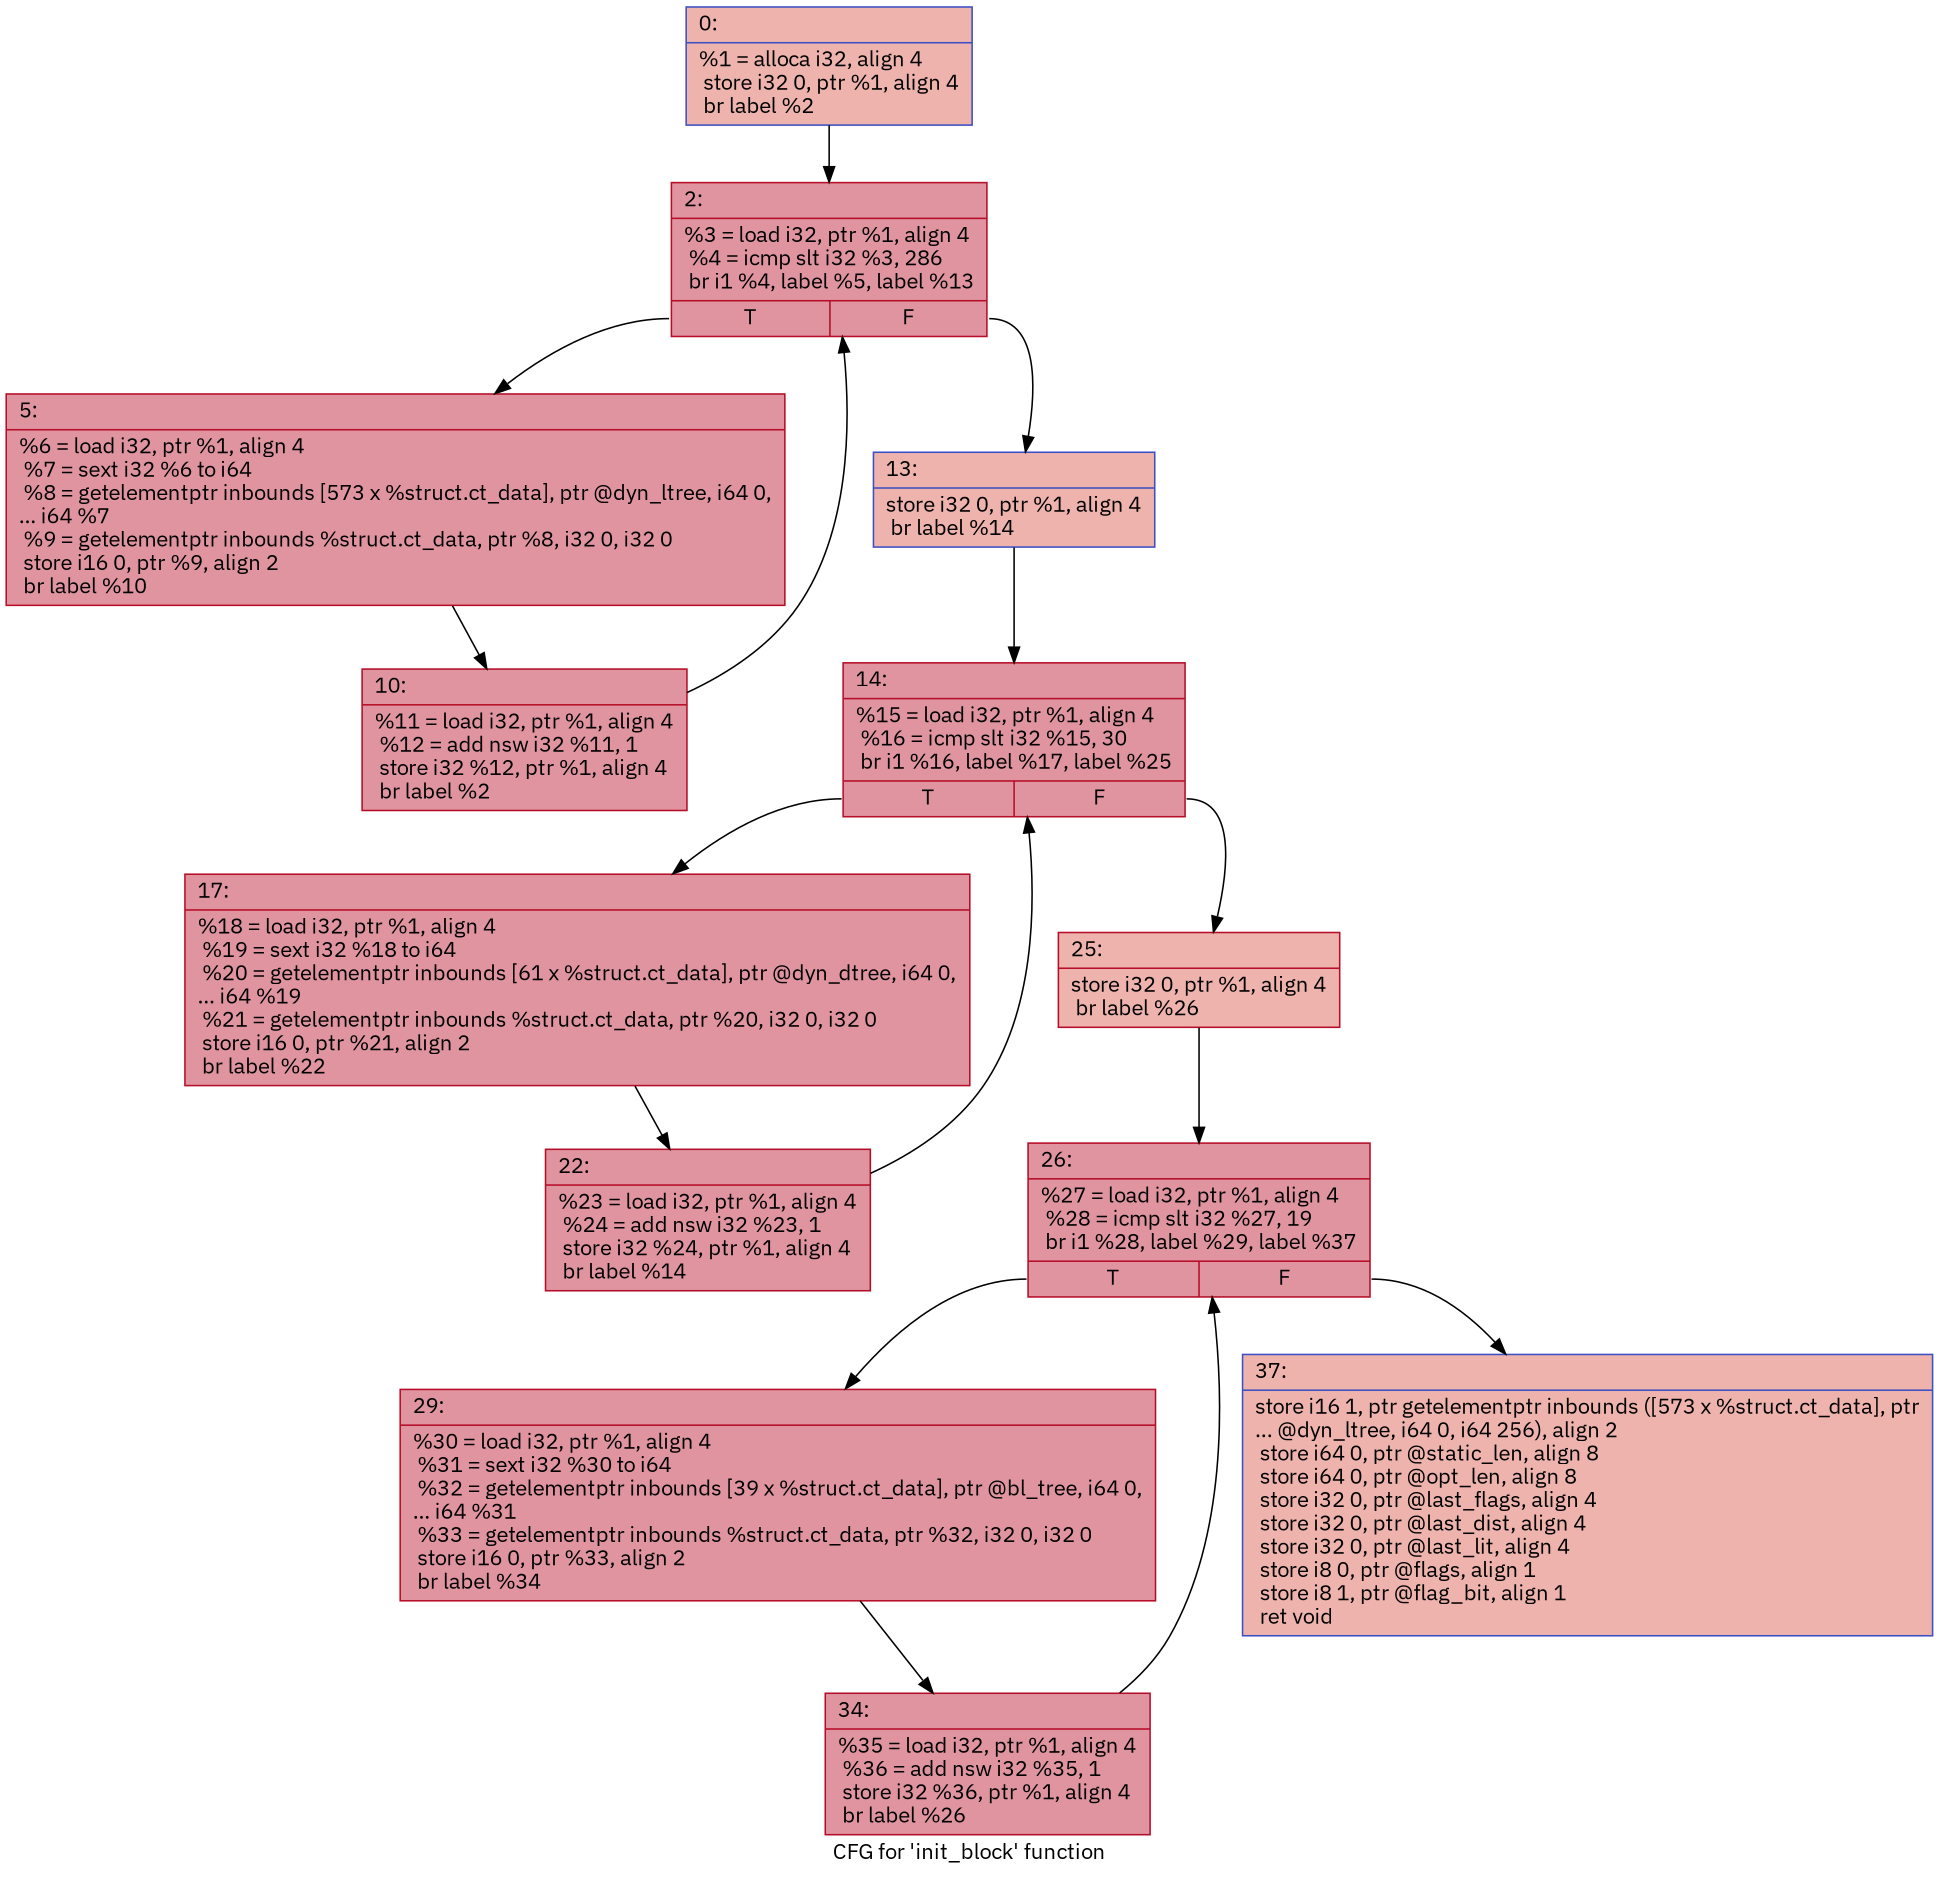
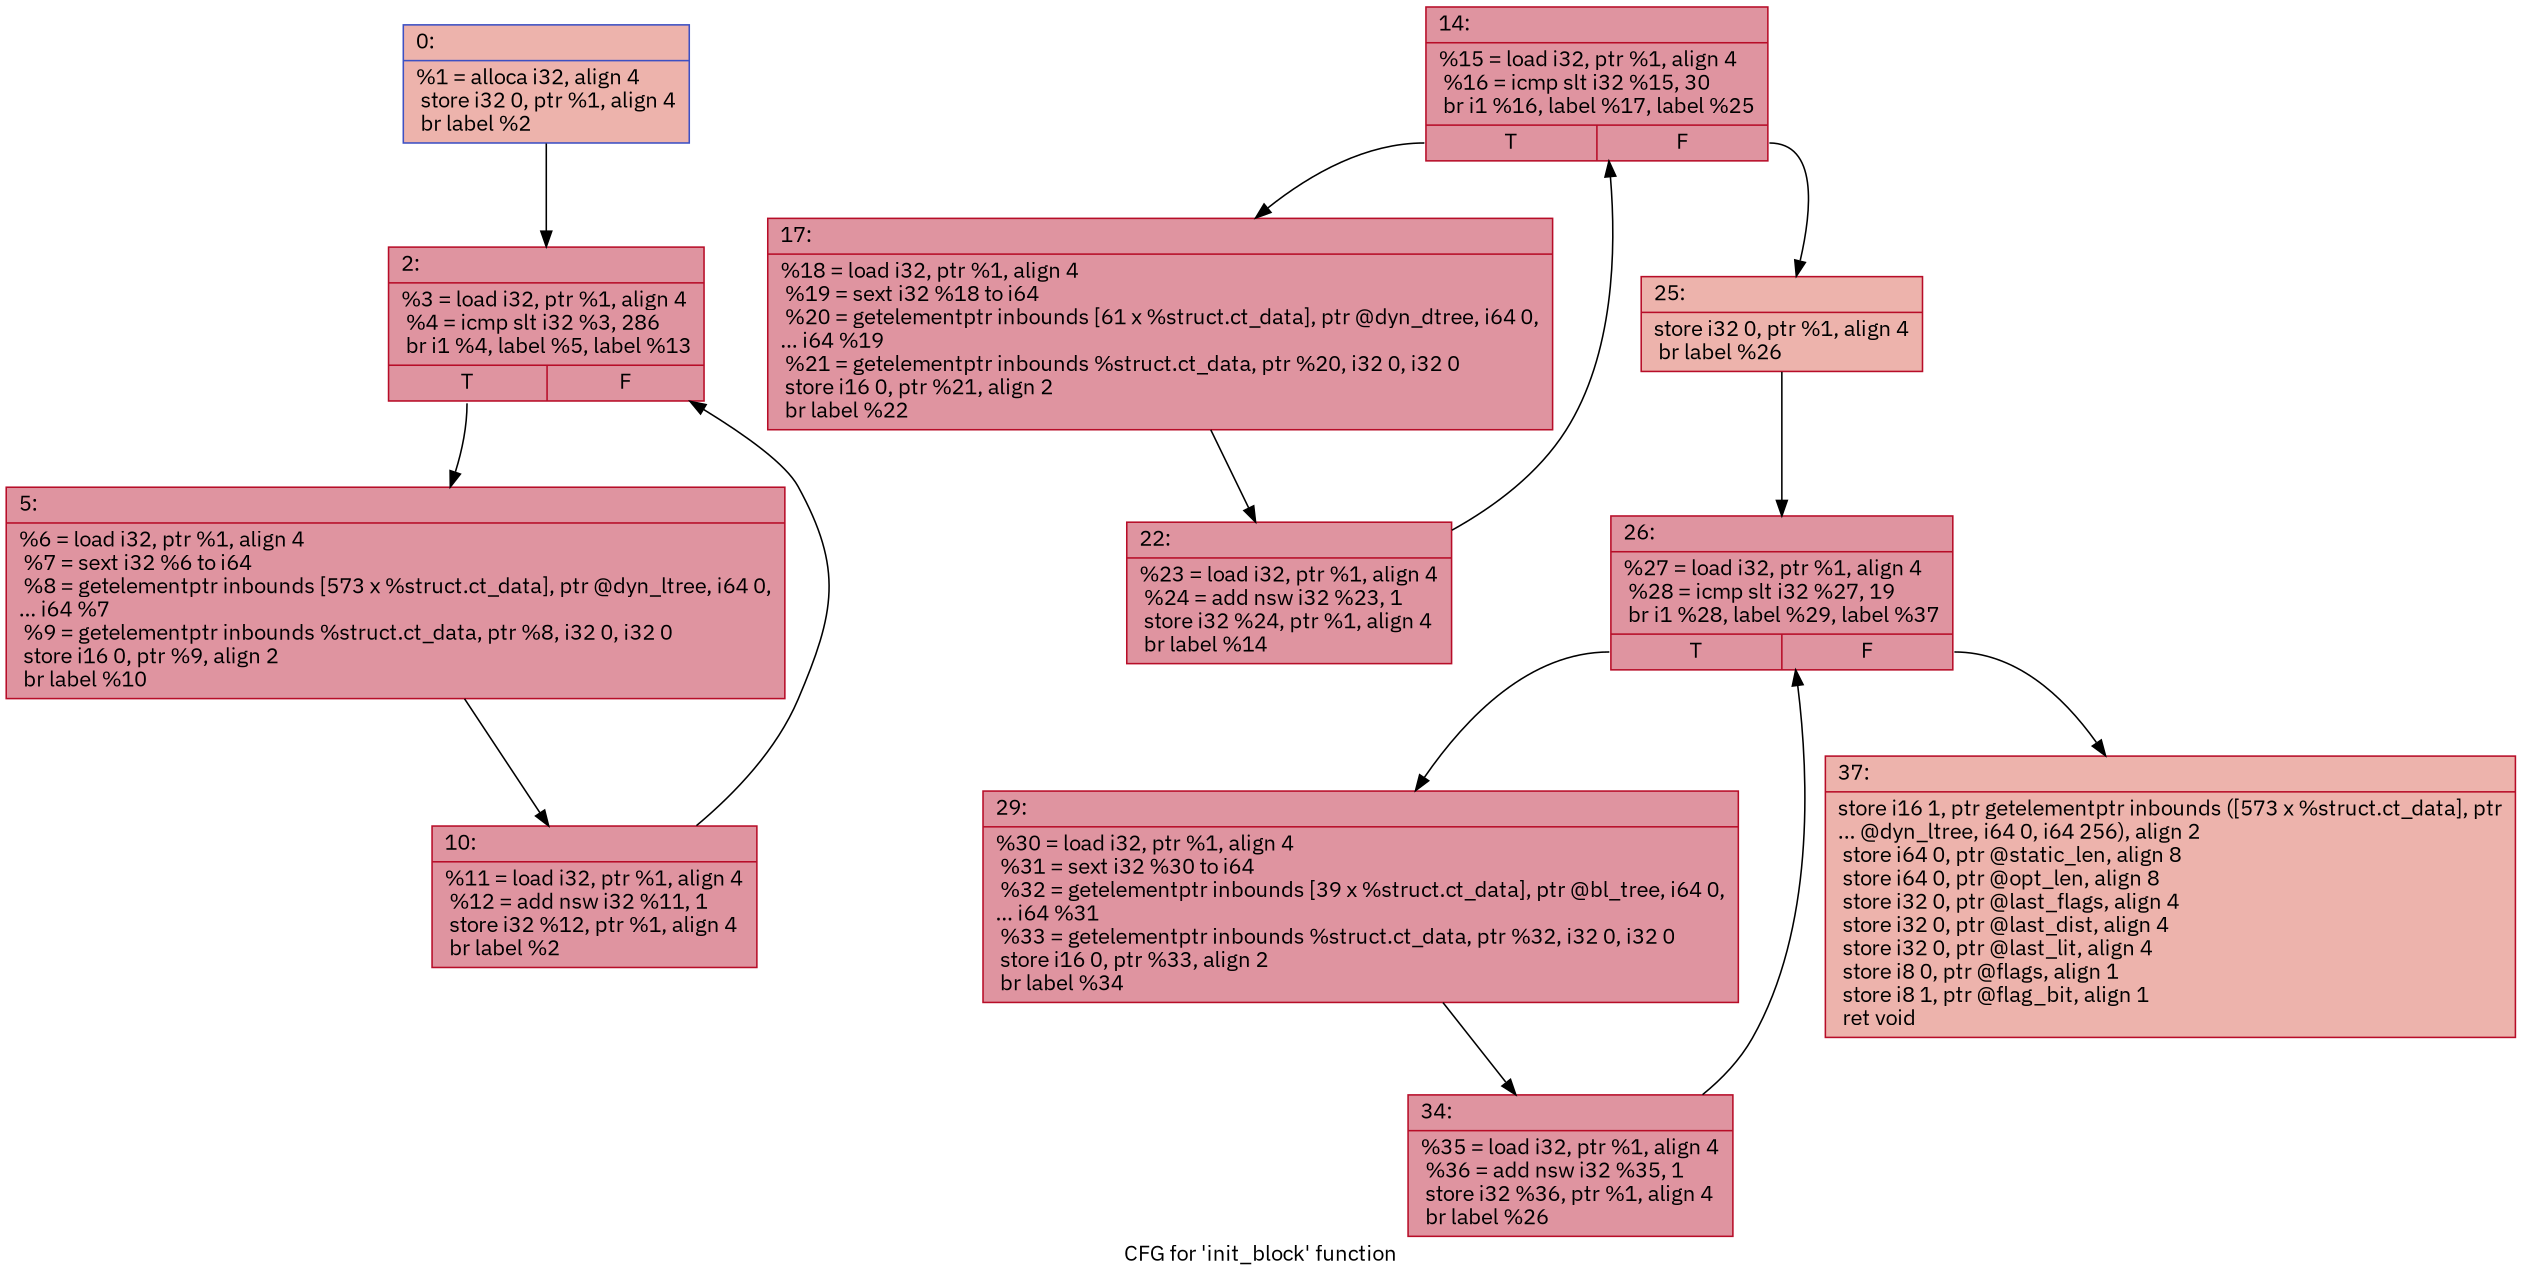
(1014, 500) -> none
(1588, 1495) -> (2170, 897)
